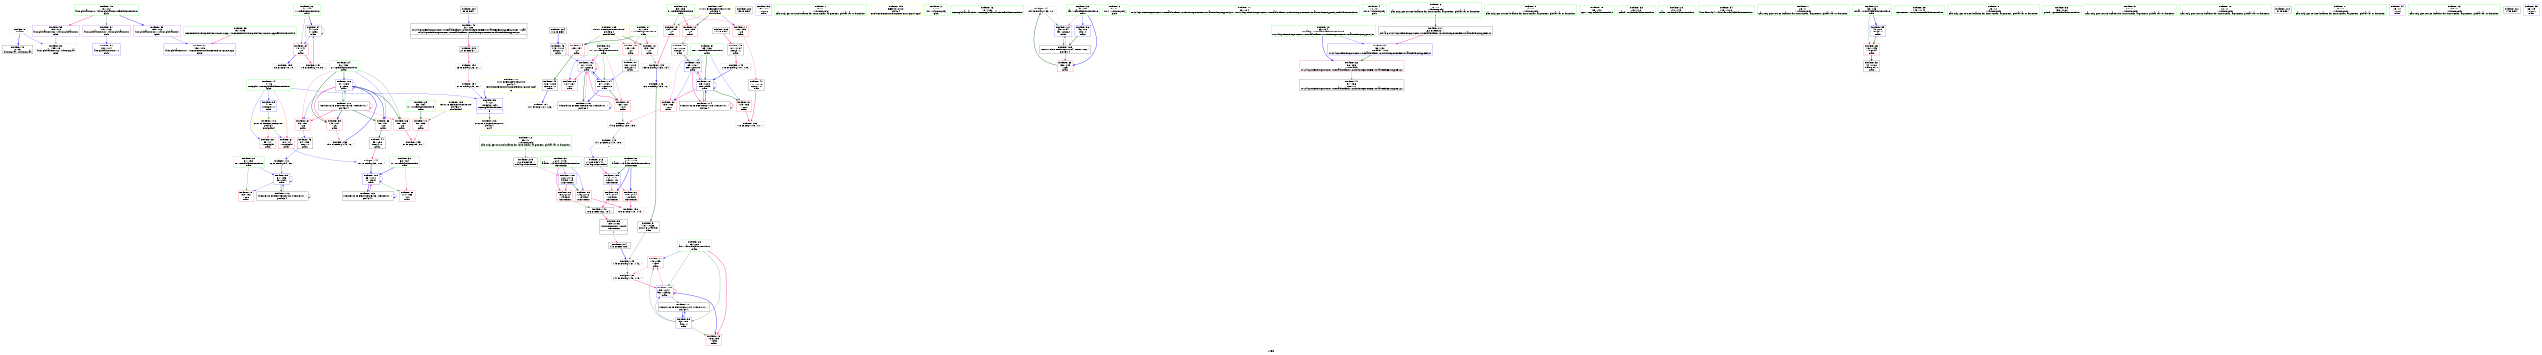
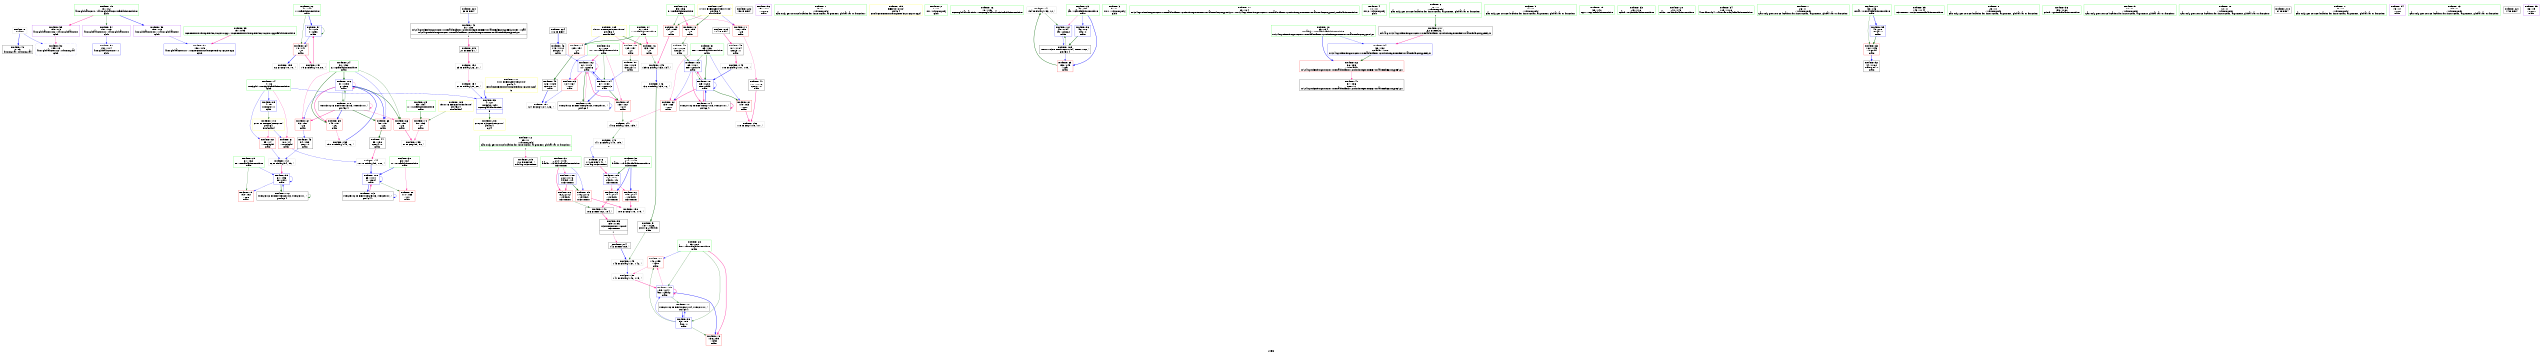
none -> (554, 96)
none -> (275, 153)
(547, 171) -> none
